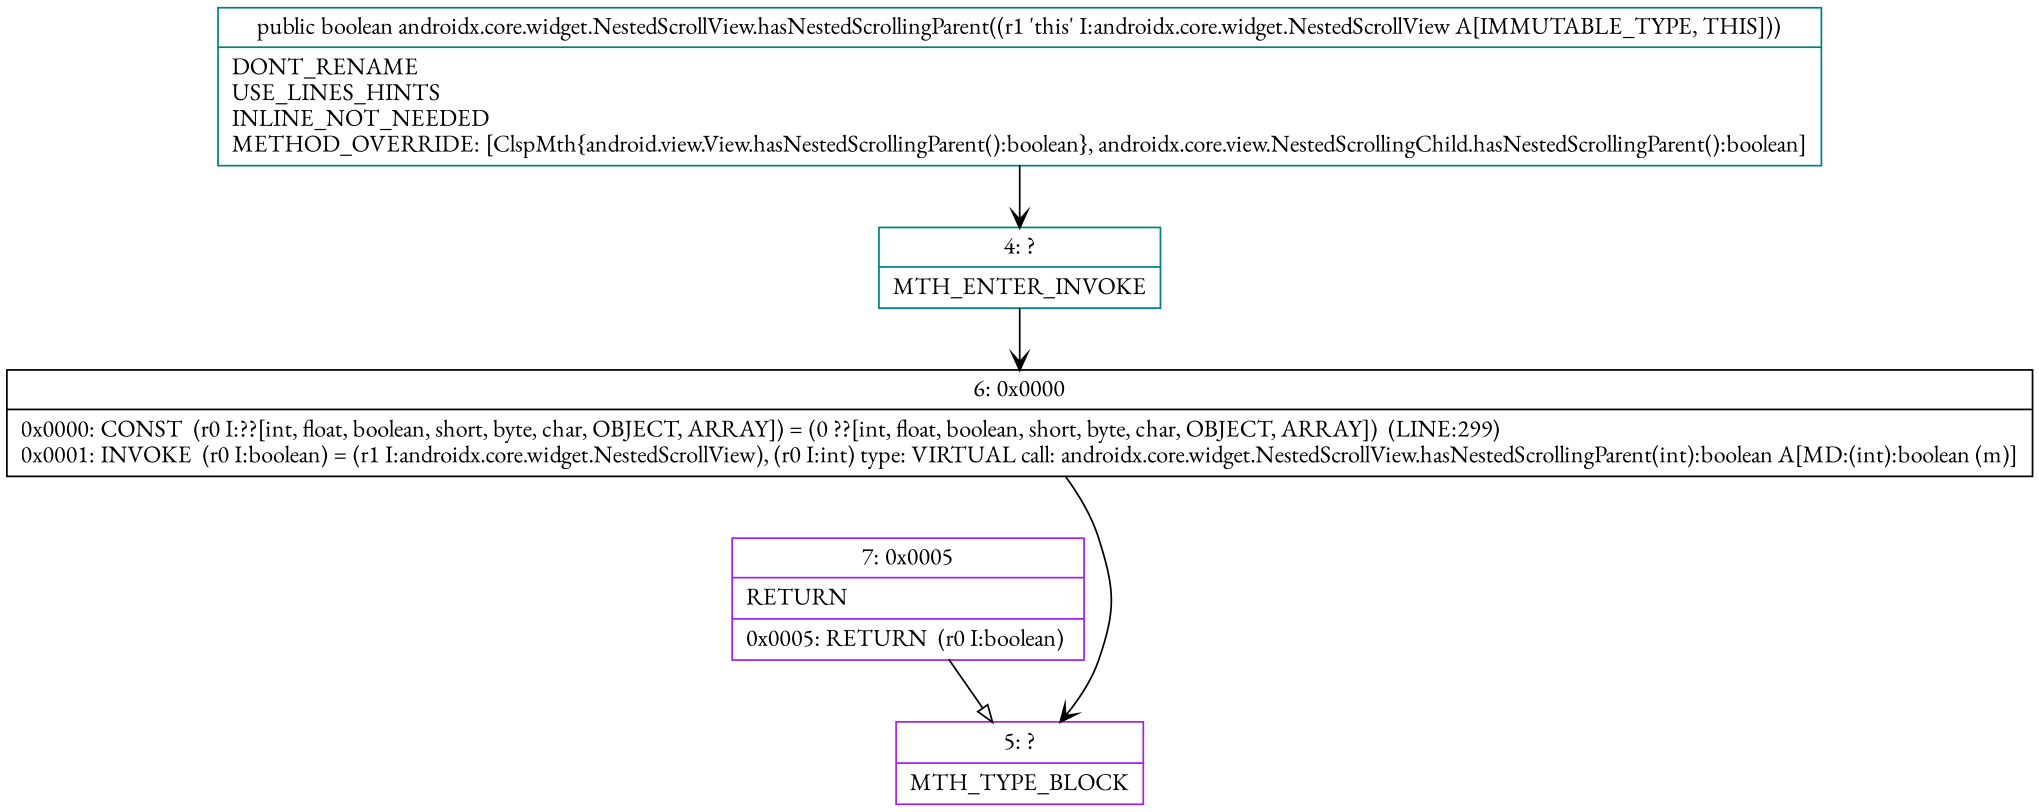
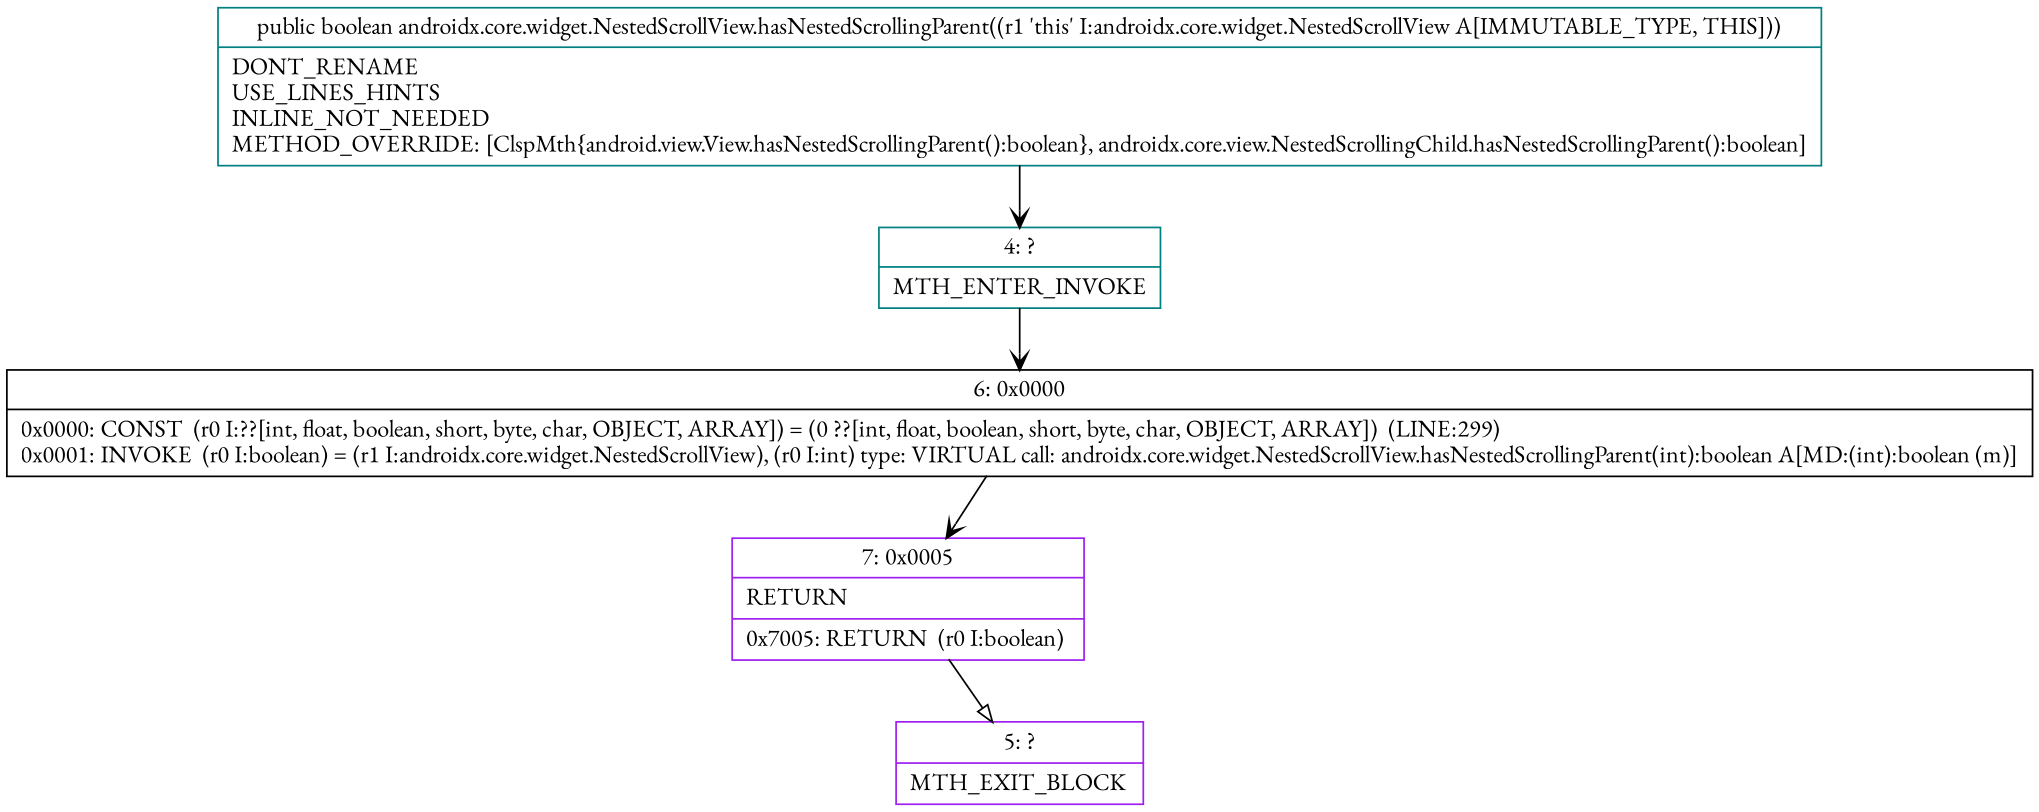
(1111, 592) -> (971, 500)
(908, 639) -> (908, 639)
(1020, 783) -> (1019, 783)
